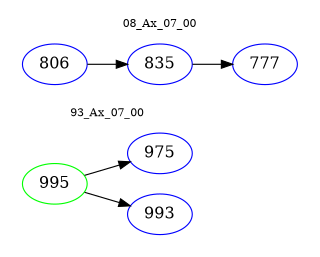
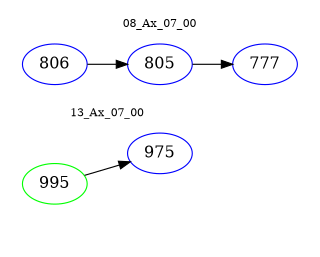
(160, 64) -> (160, 64)
(107, 113) -> (107, 113)
(160, 214) -> none
